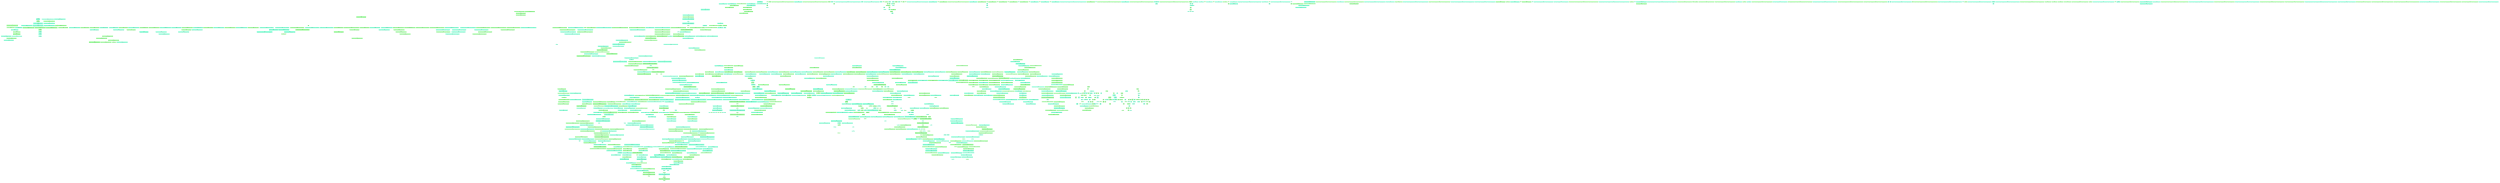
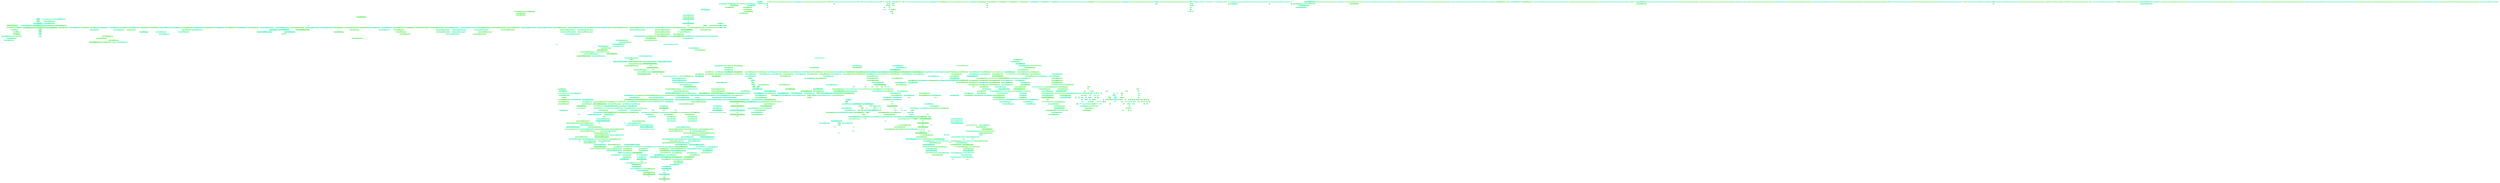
none -> (544, 28)
